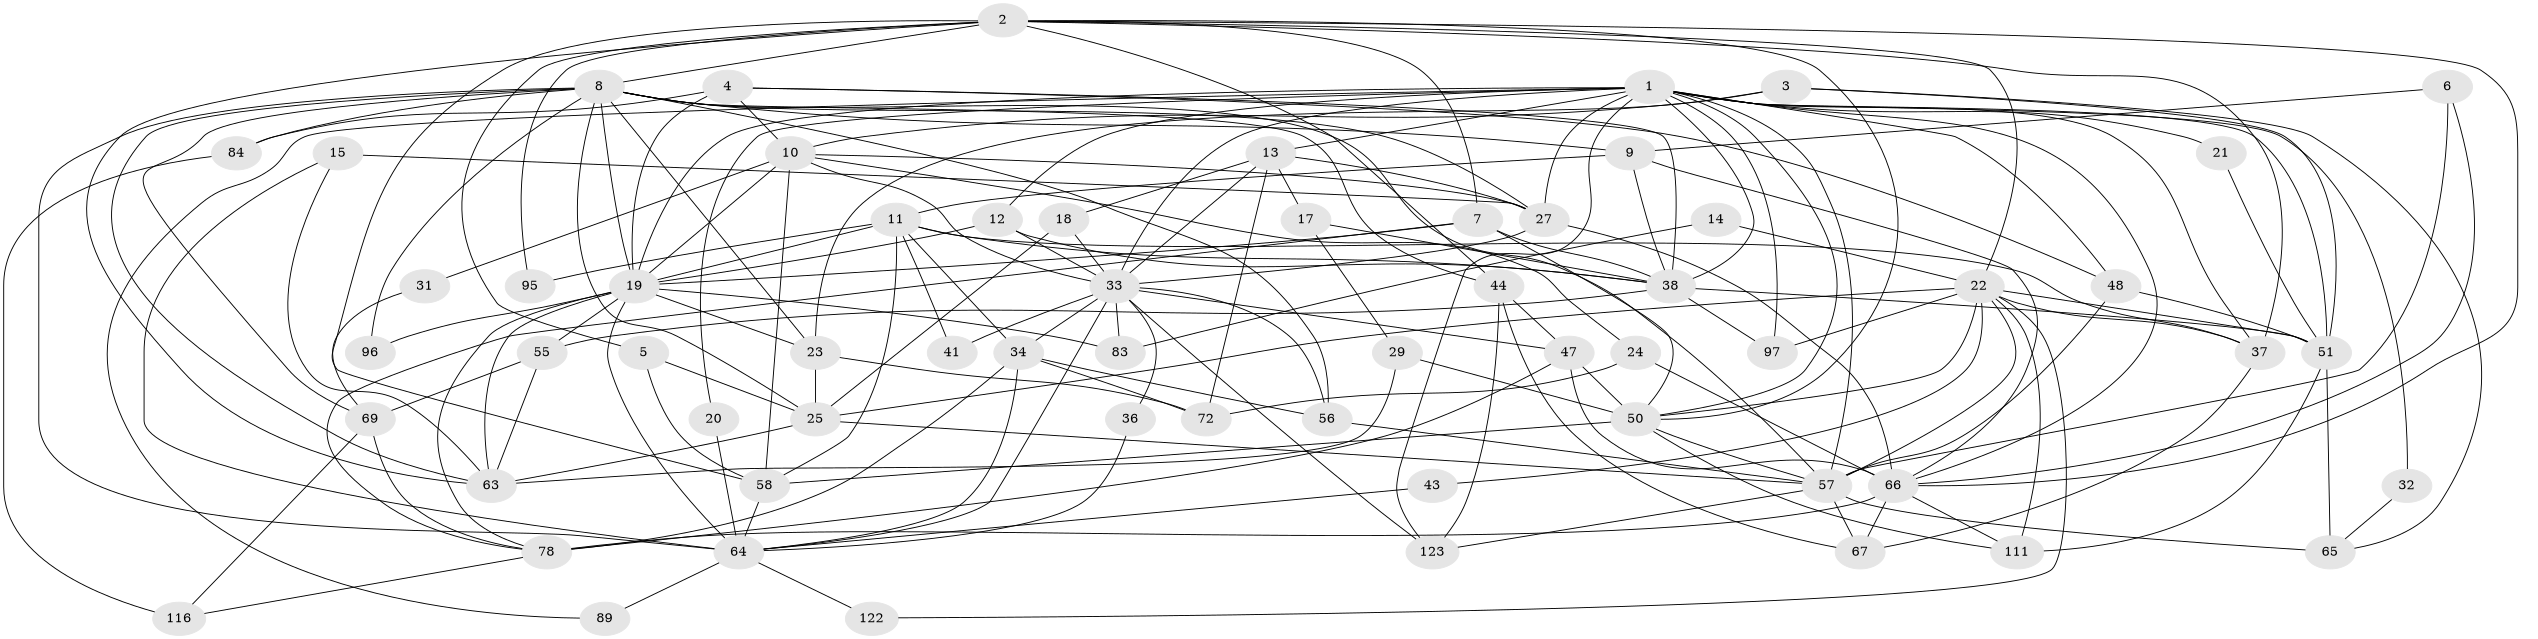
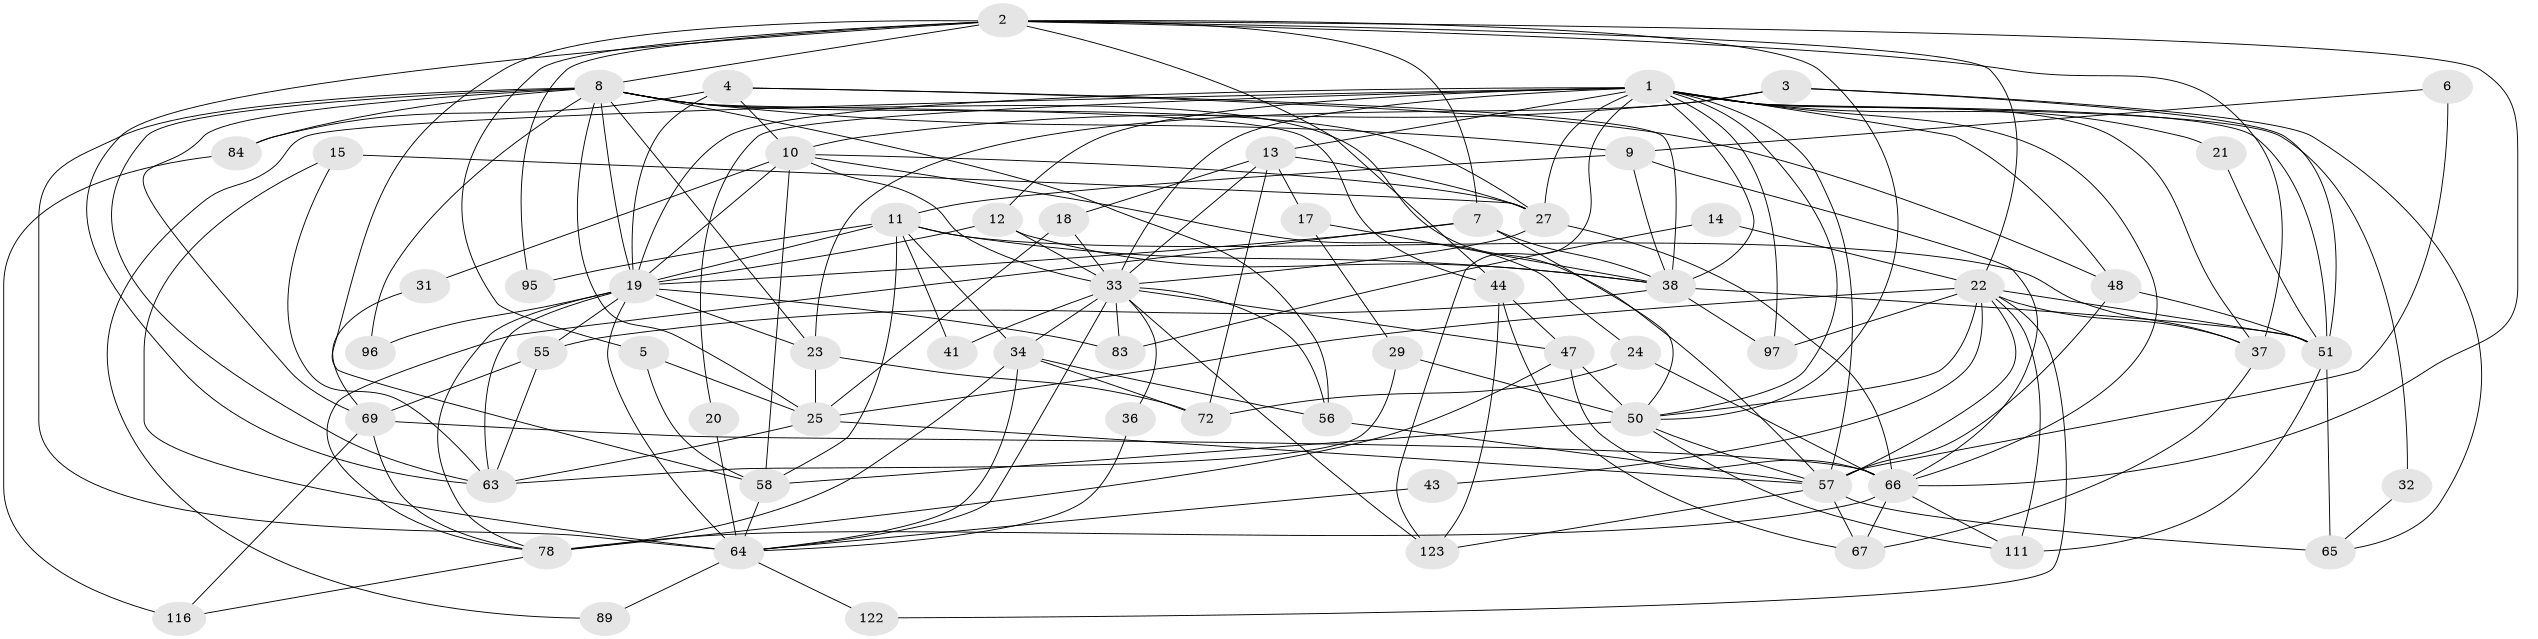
(2287, 414) -> (988, 440)
